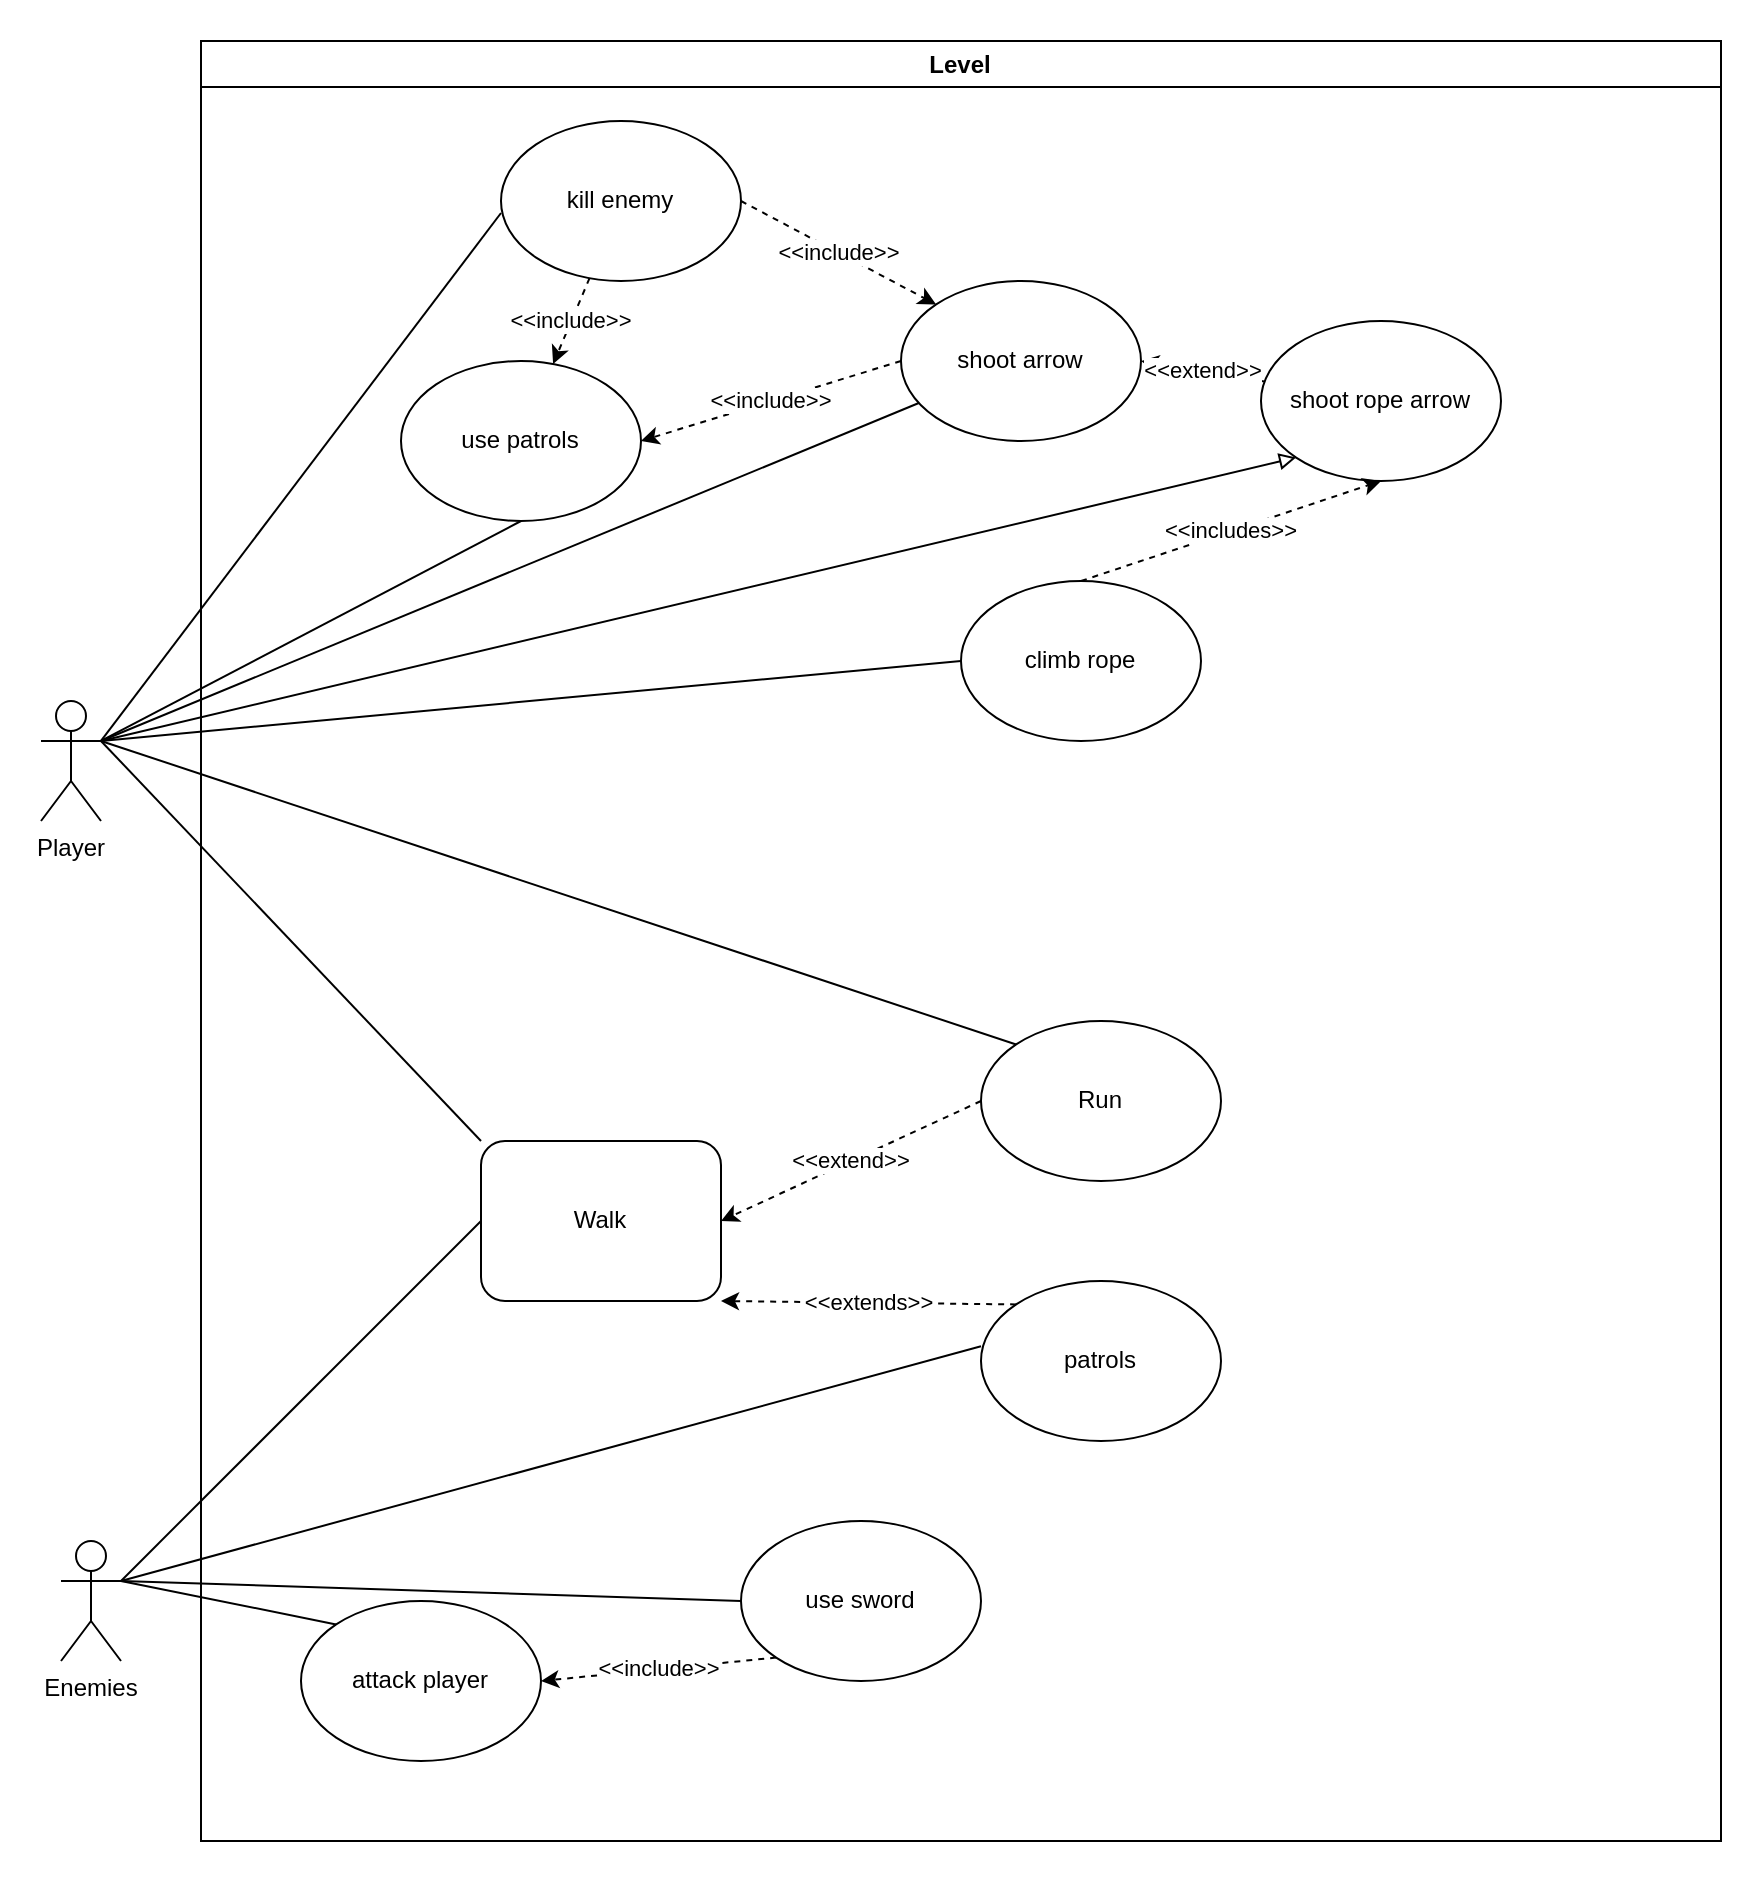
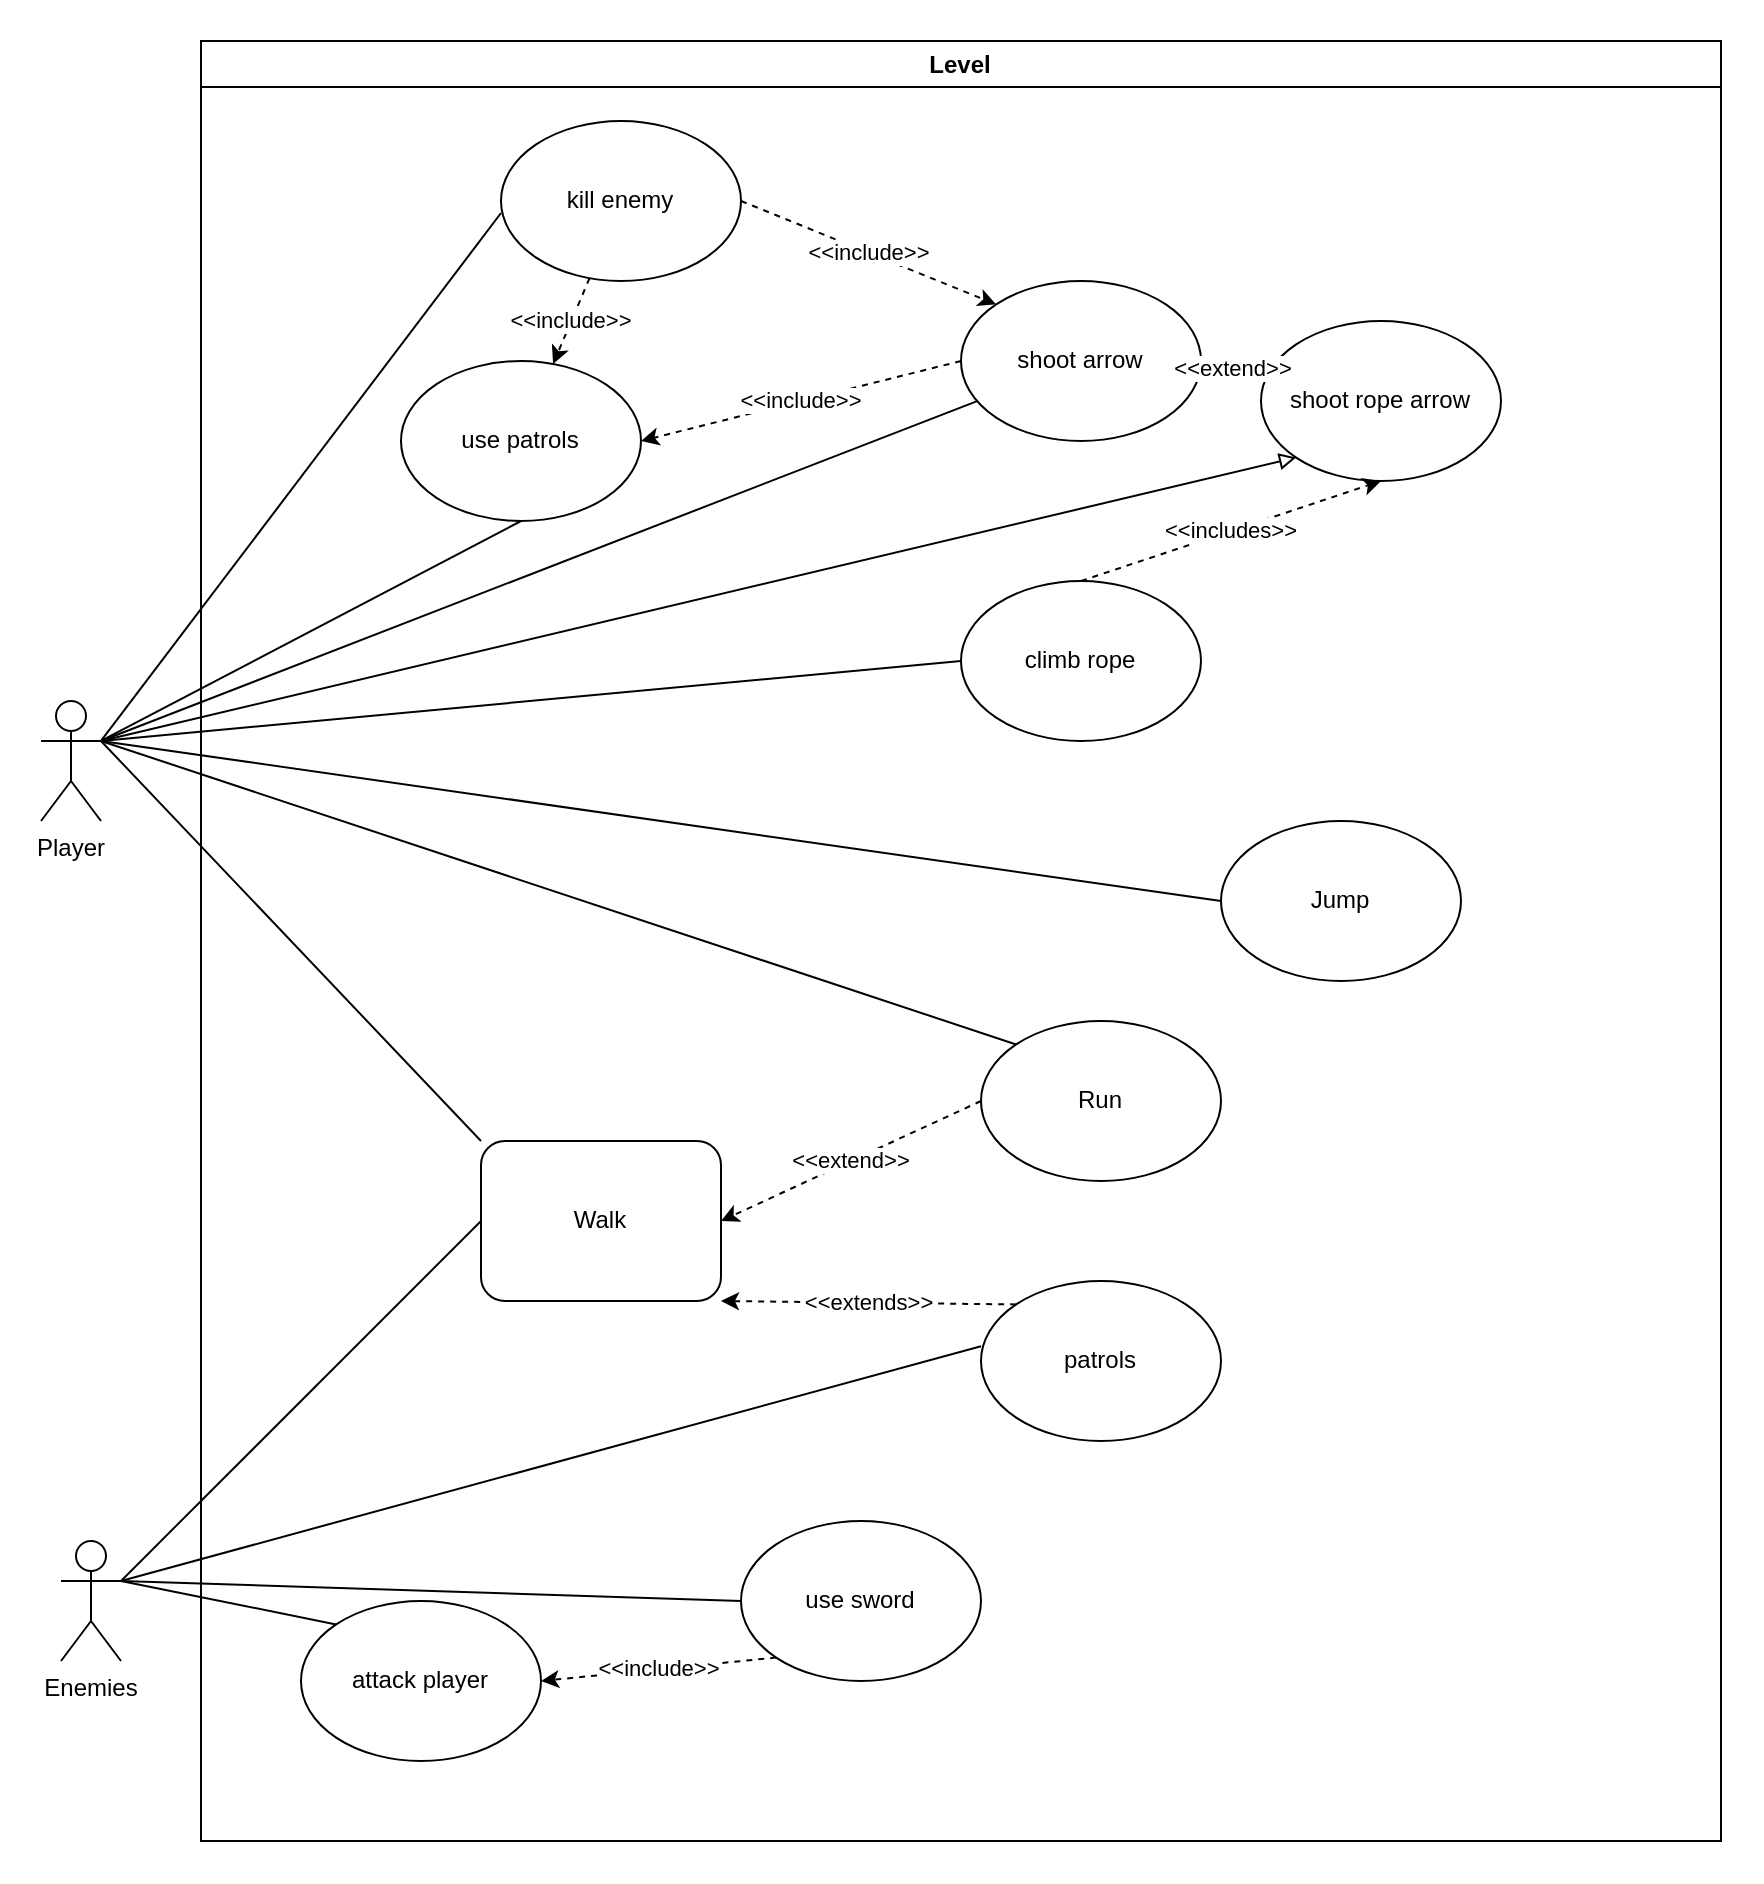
(1021, 361) -> (1081, 361)
none -> (669, 822)
none -> (1341, 901)
